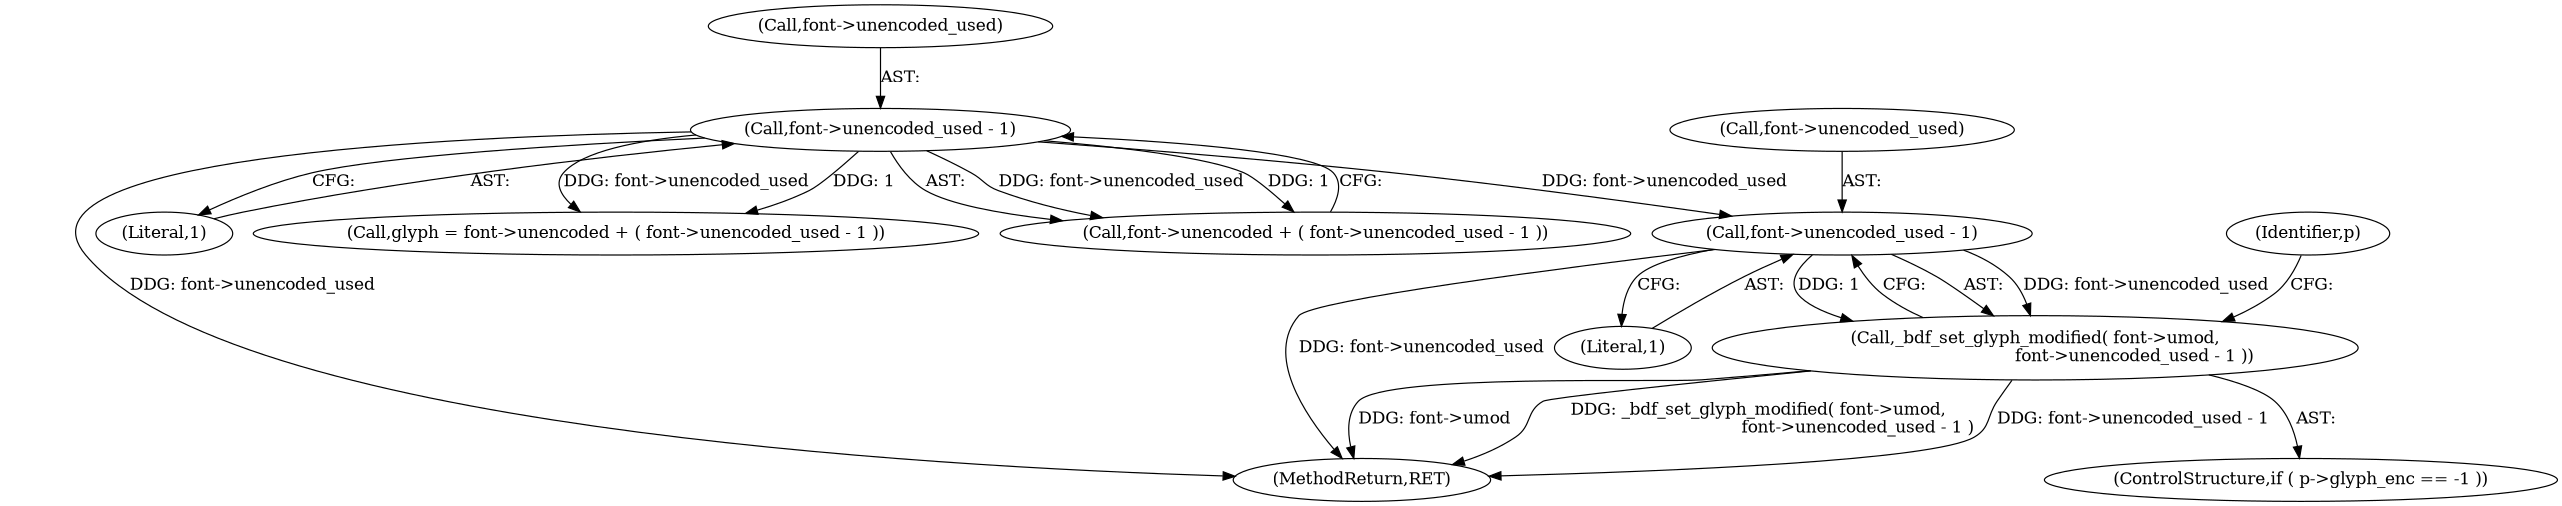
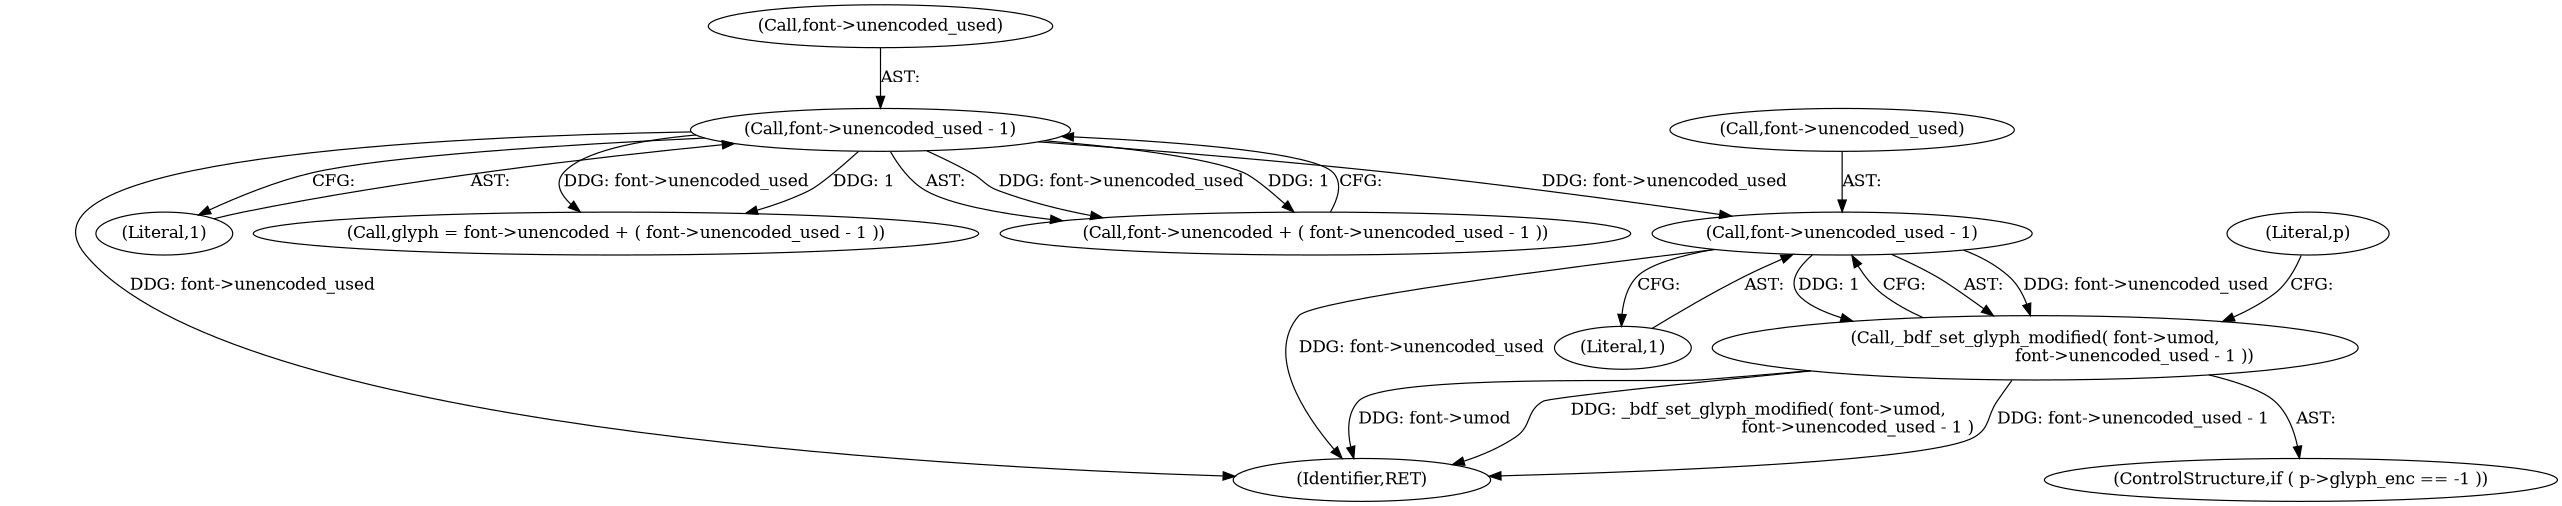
(2308, 234) -> (2308, 234)
(1362, 480) -> (1362, 480)
